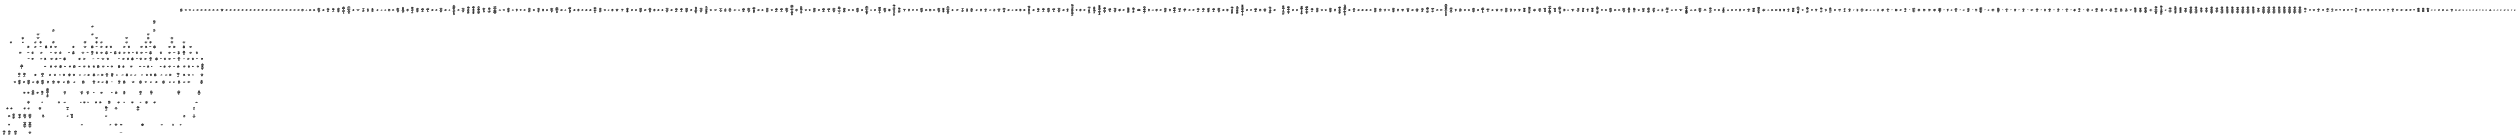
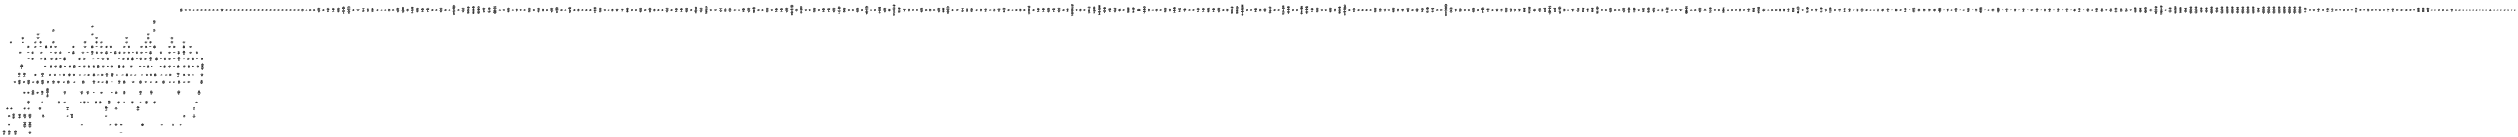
none -> (1278, 10)
